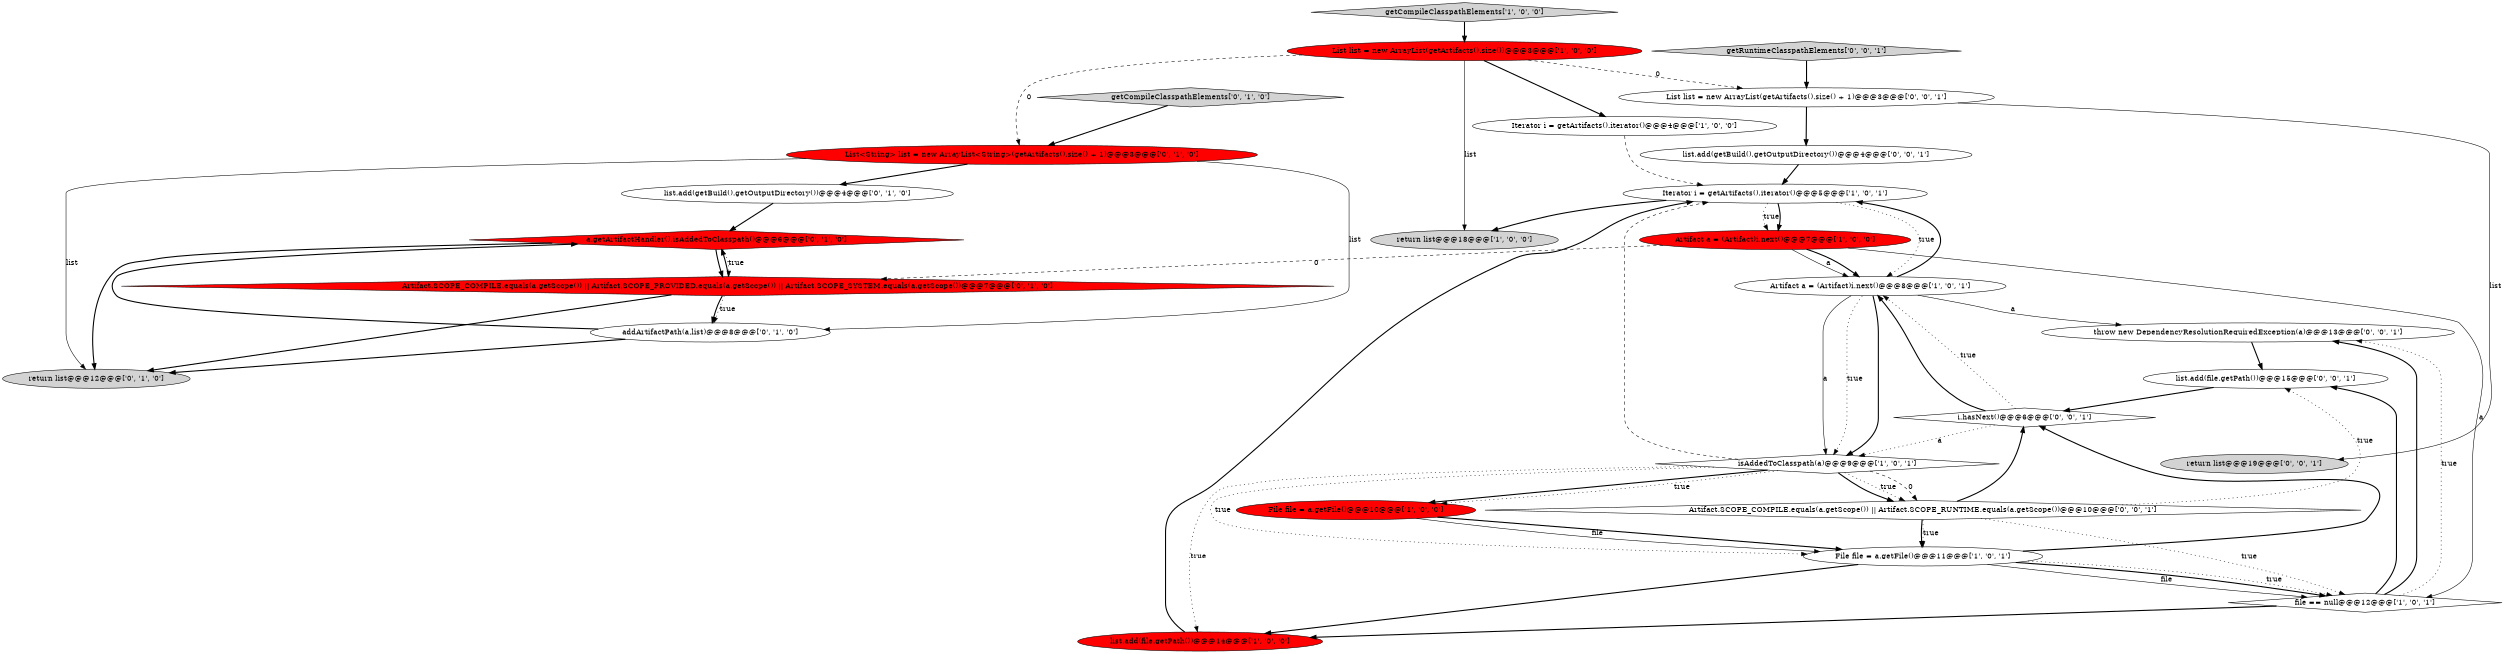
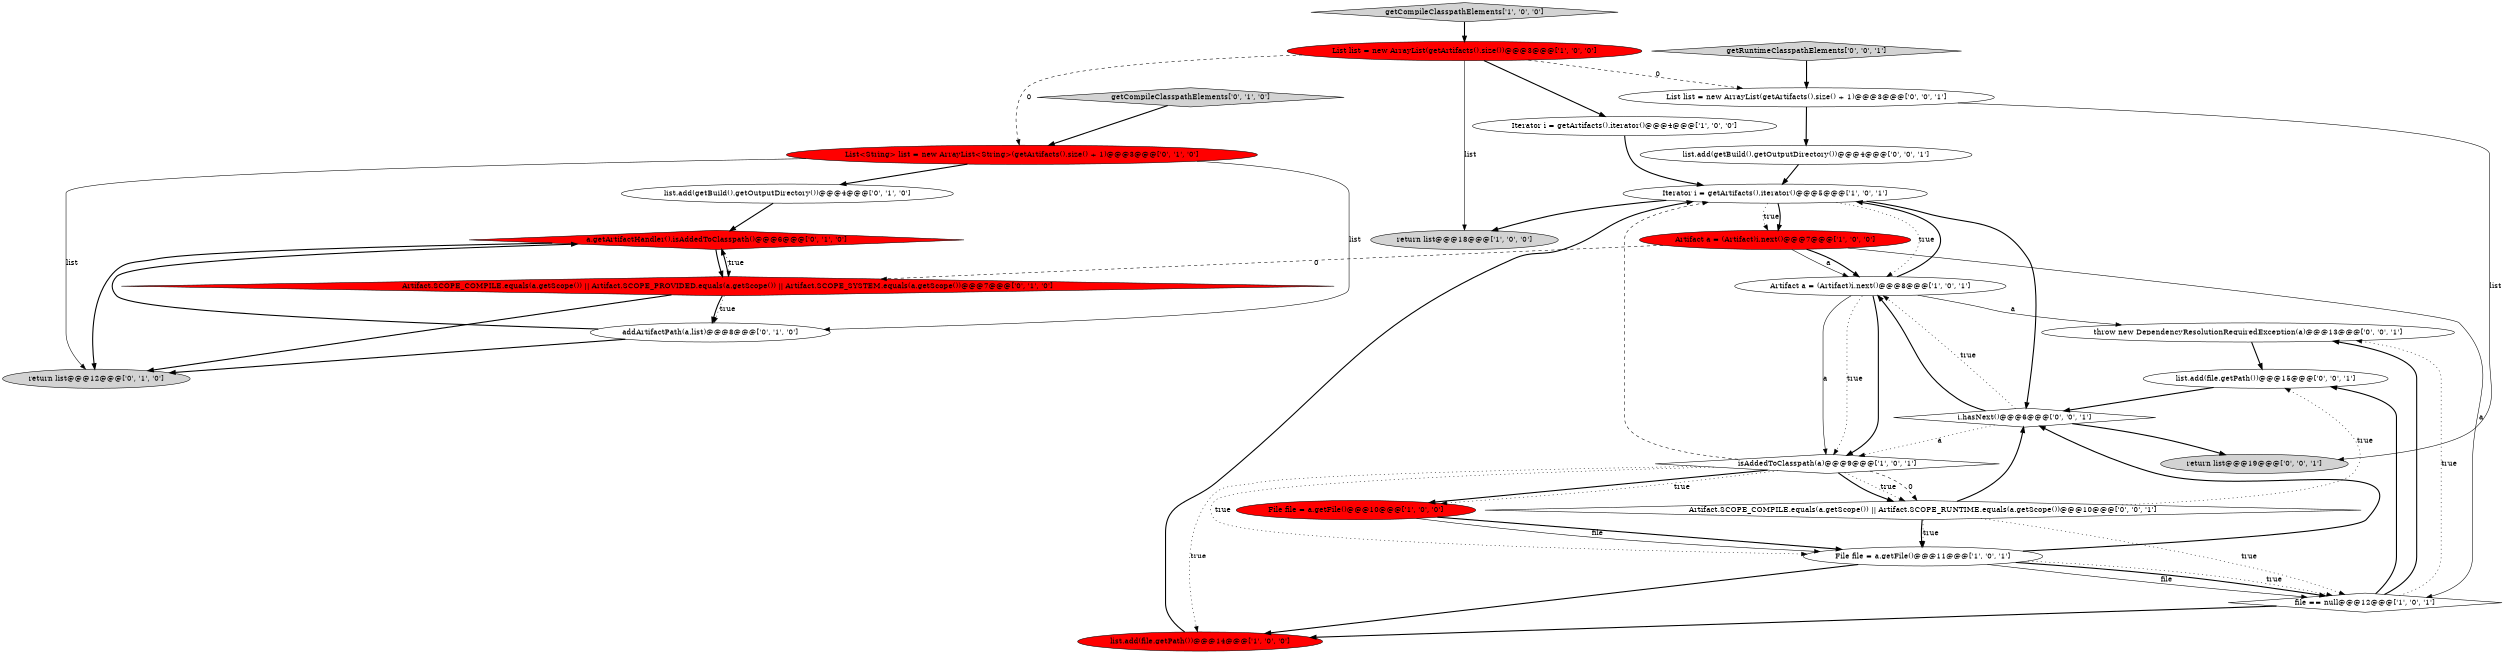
(1650, 173) -> (1650, 173)
none -> (2019, 246)
none -> (2147, 435)
